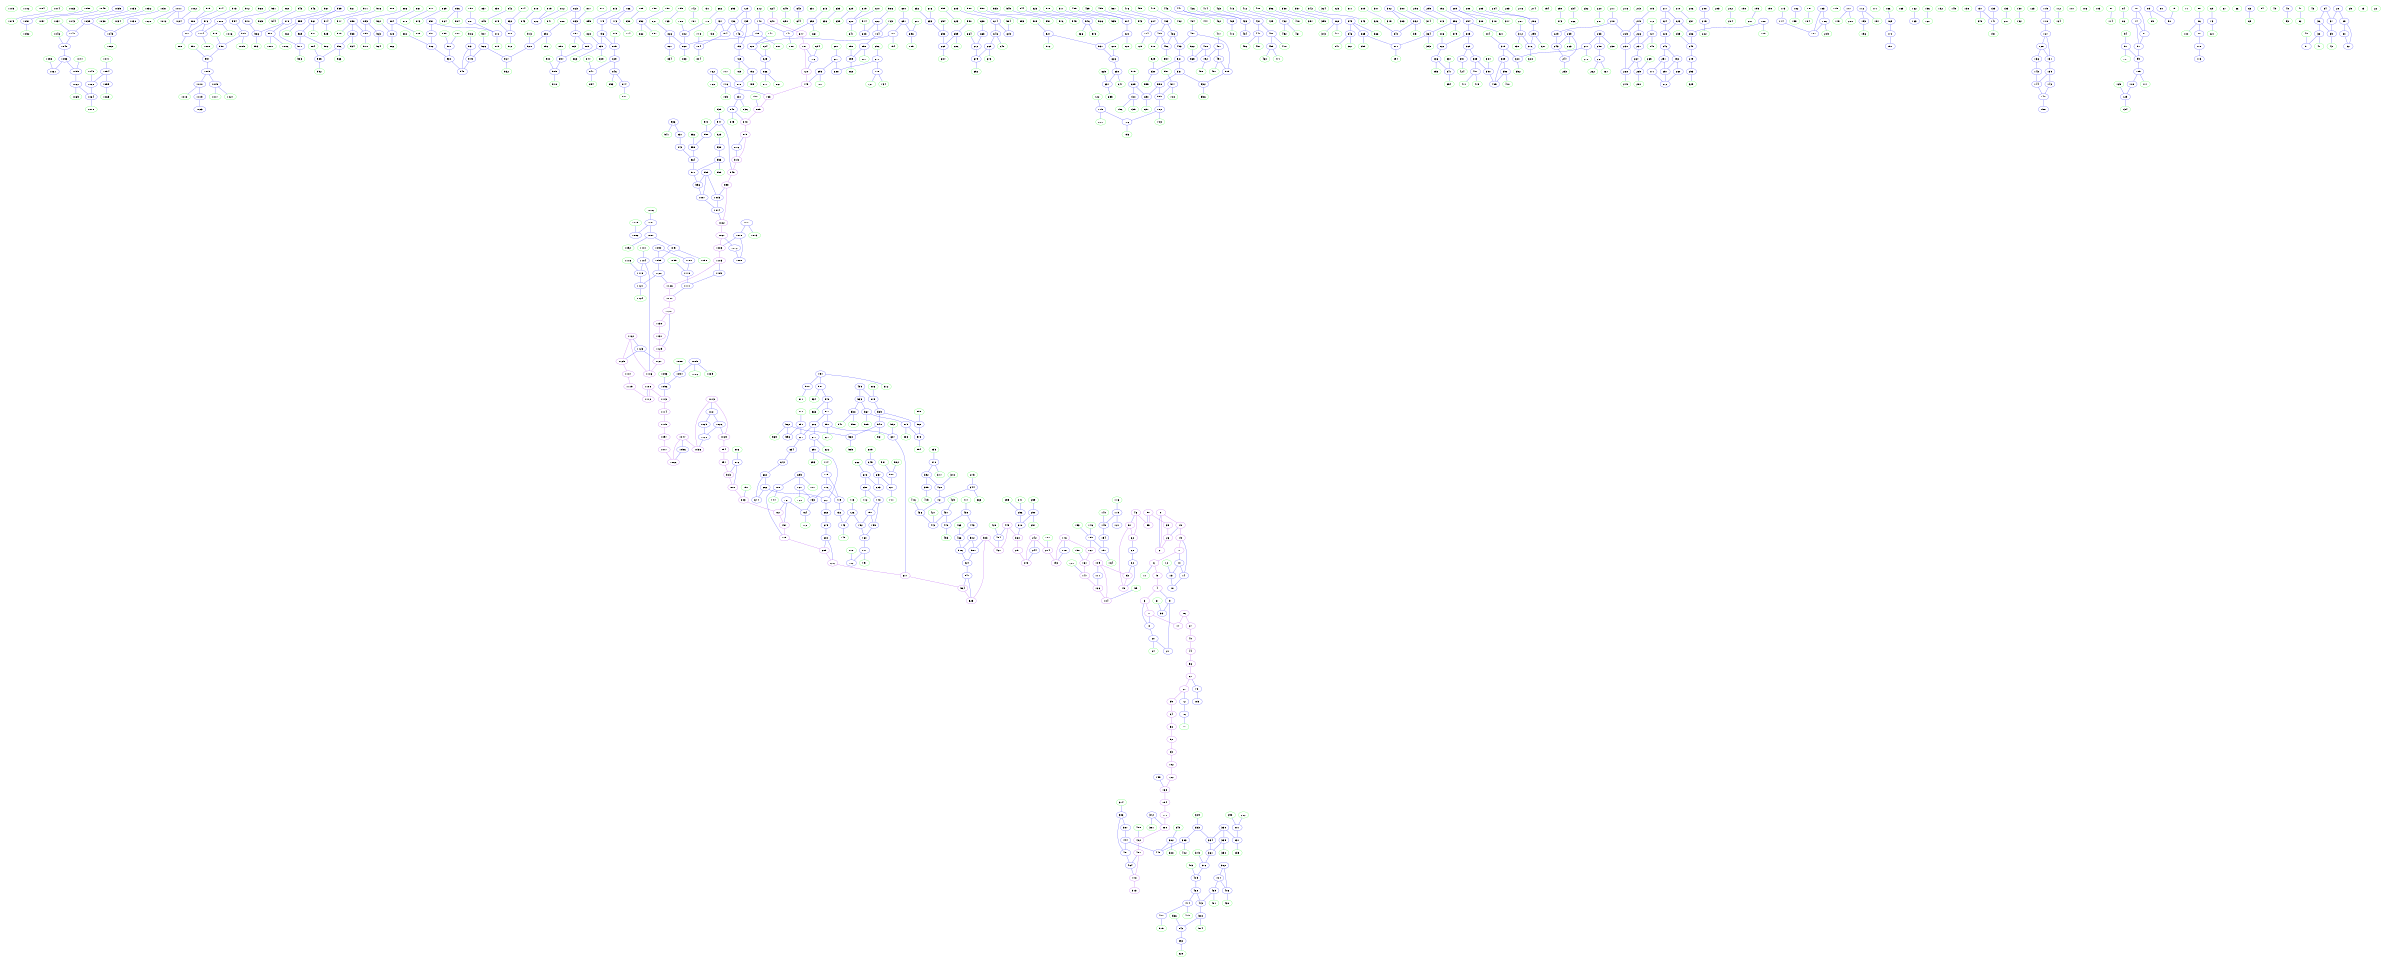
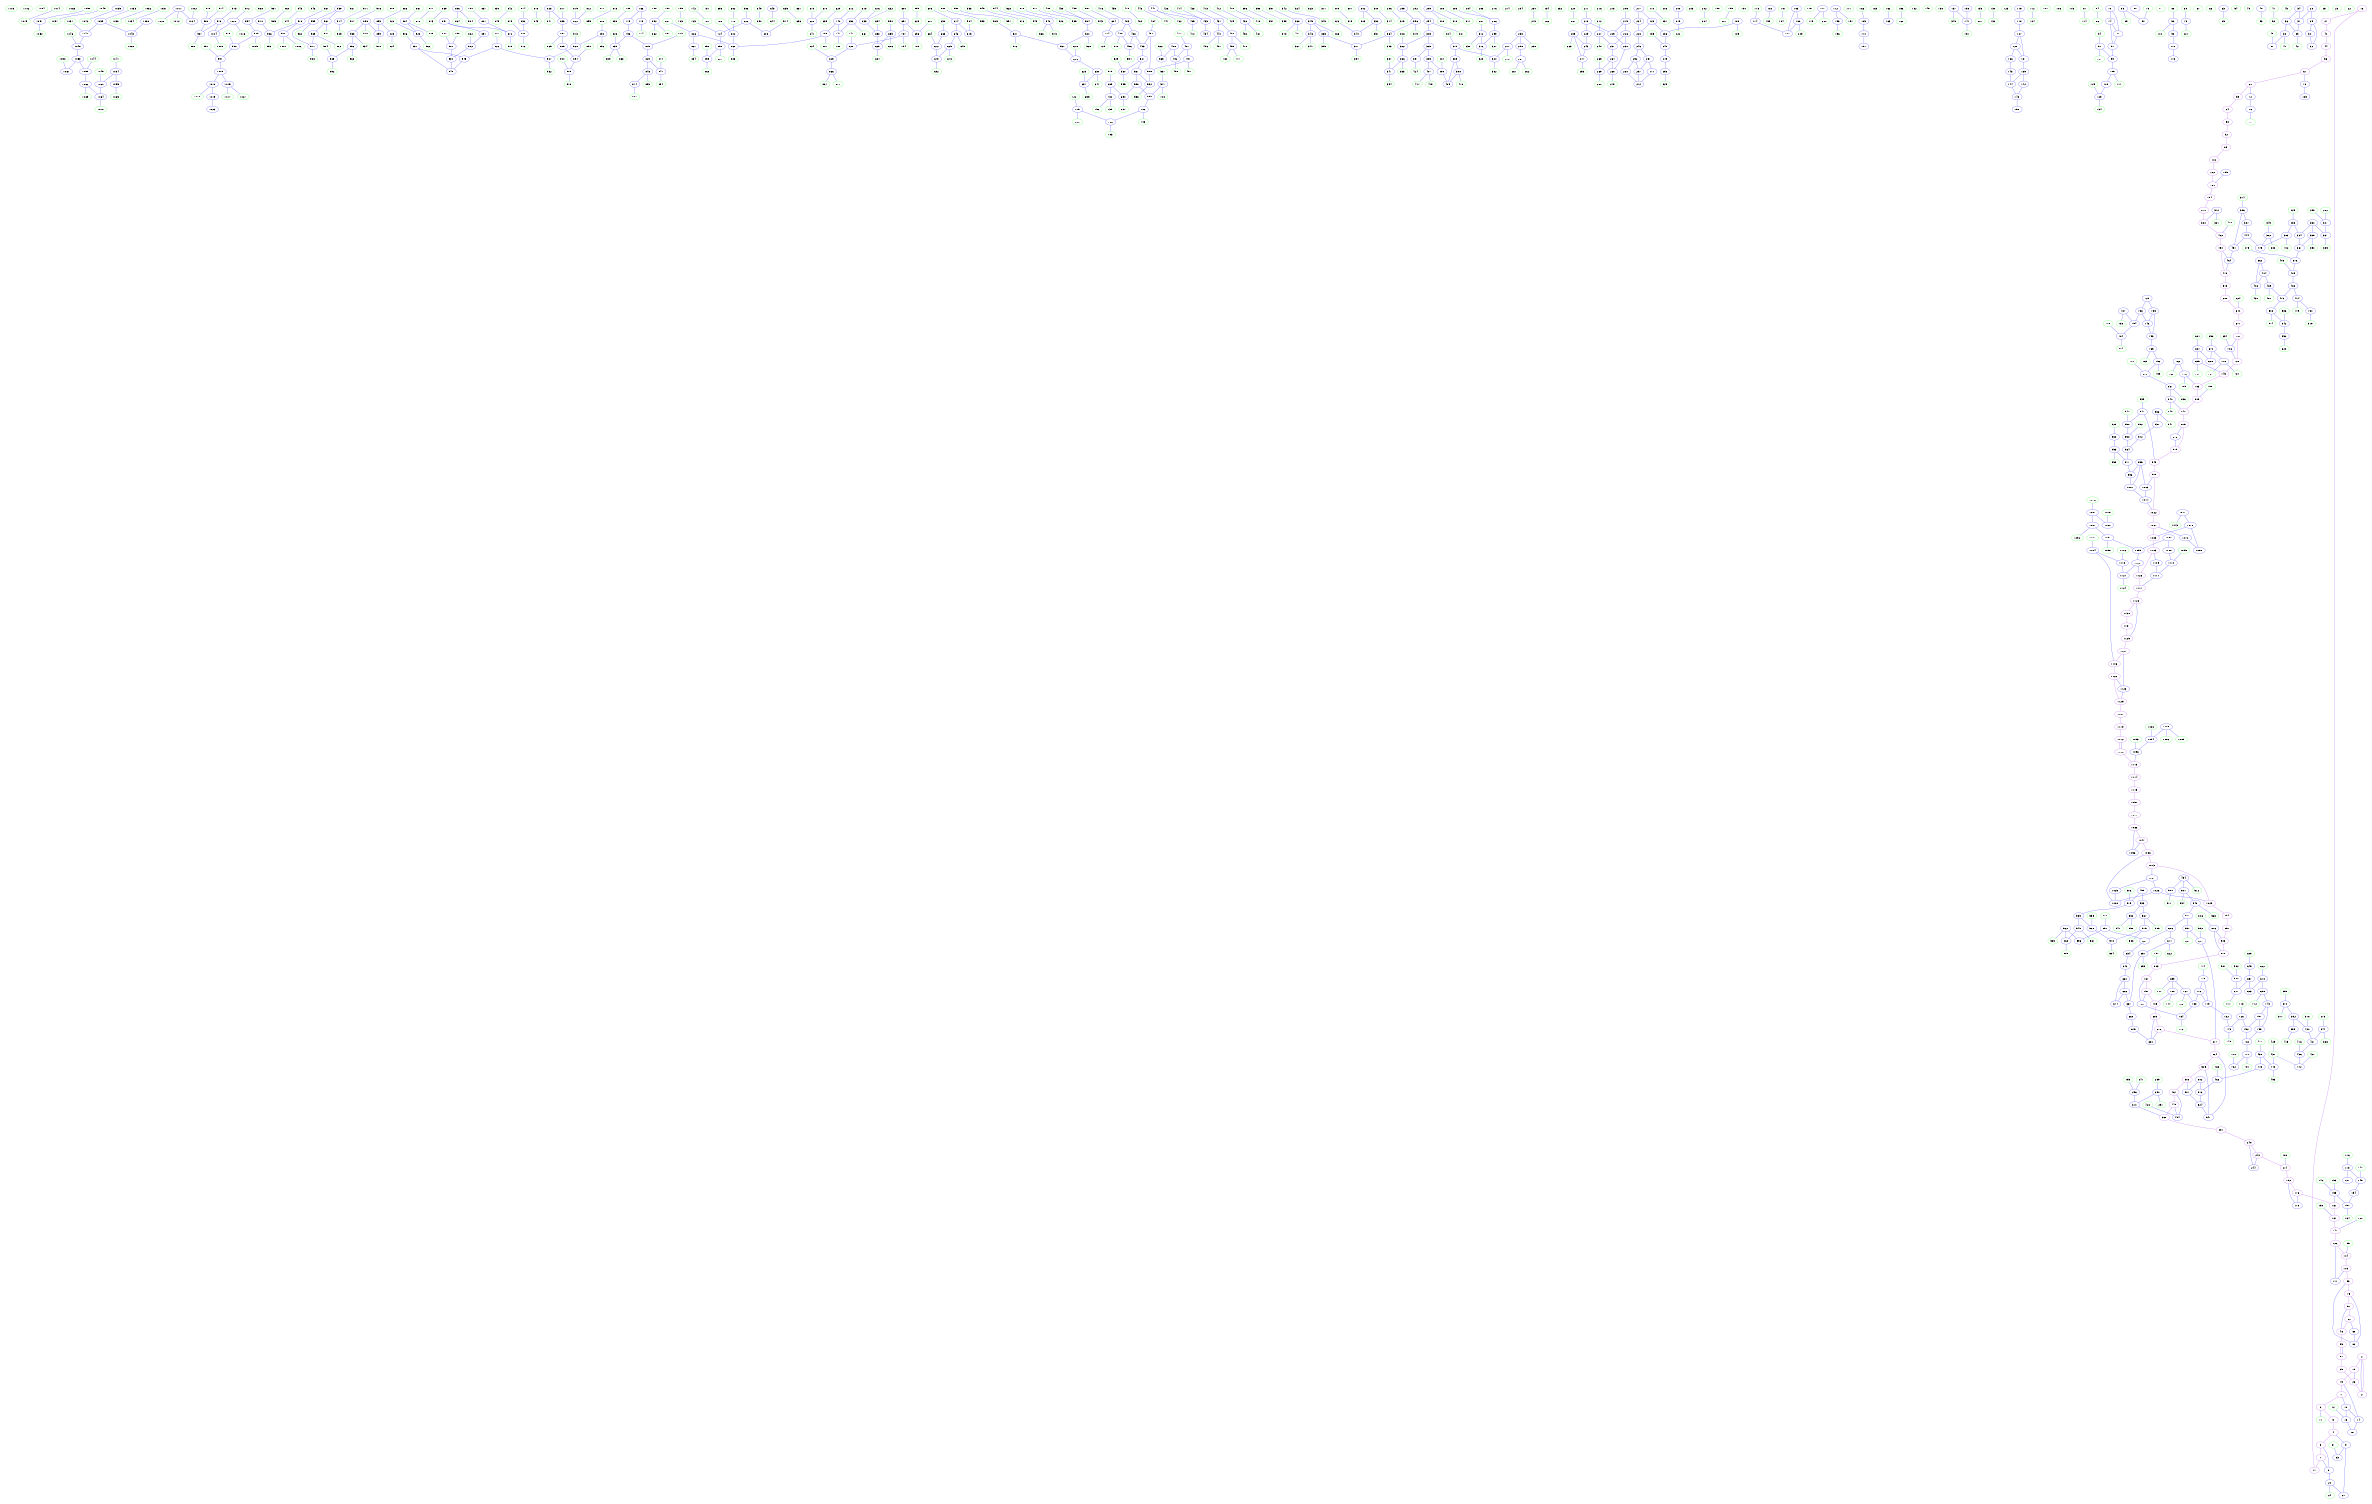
none -> (2225, 298)
(946, 513) -> (2273, 1054)
